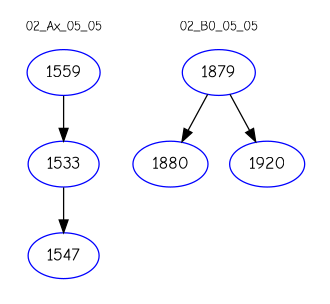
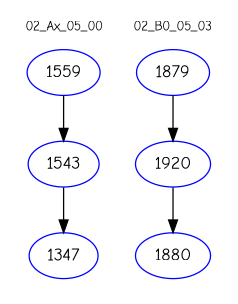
(64, 27) -> (64, 27)
(219, 27) -> (173, 27)
(198, 112) -> (173, 204)
(64, 164) -> (64, 164)
(64, 256) -> (64, 256)
